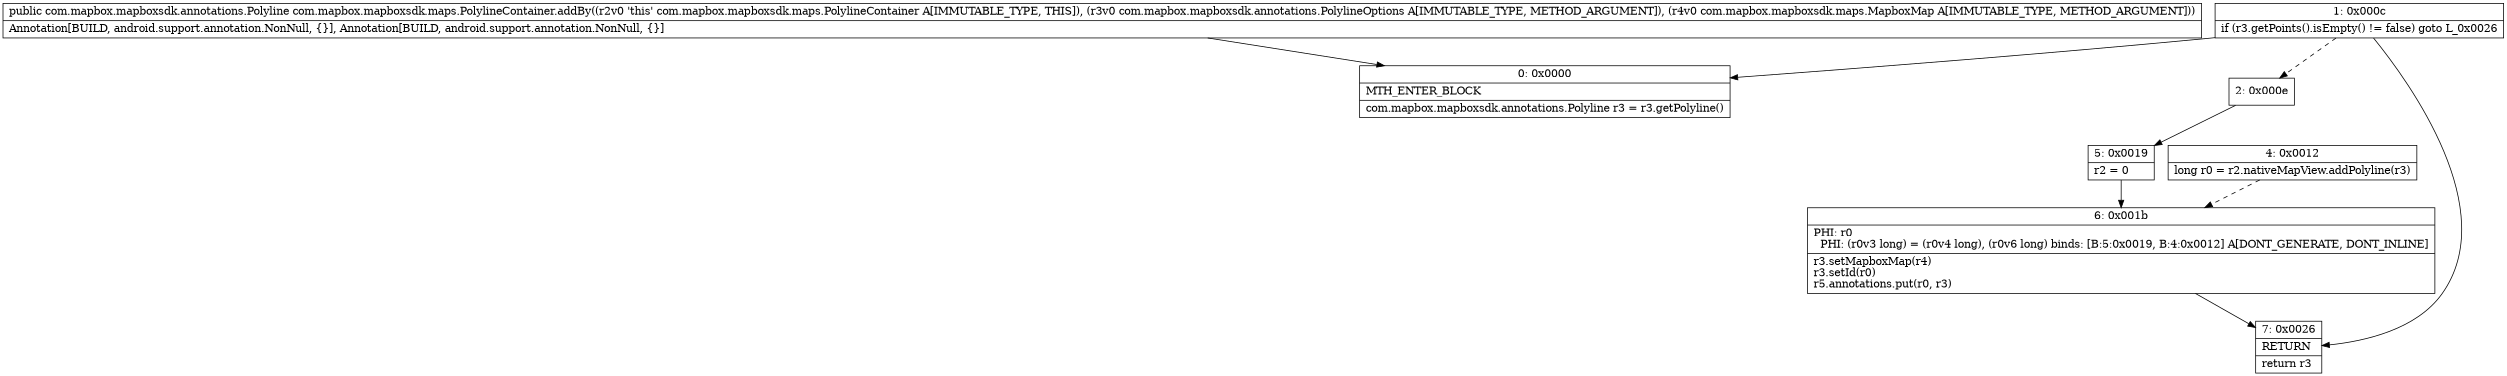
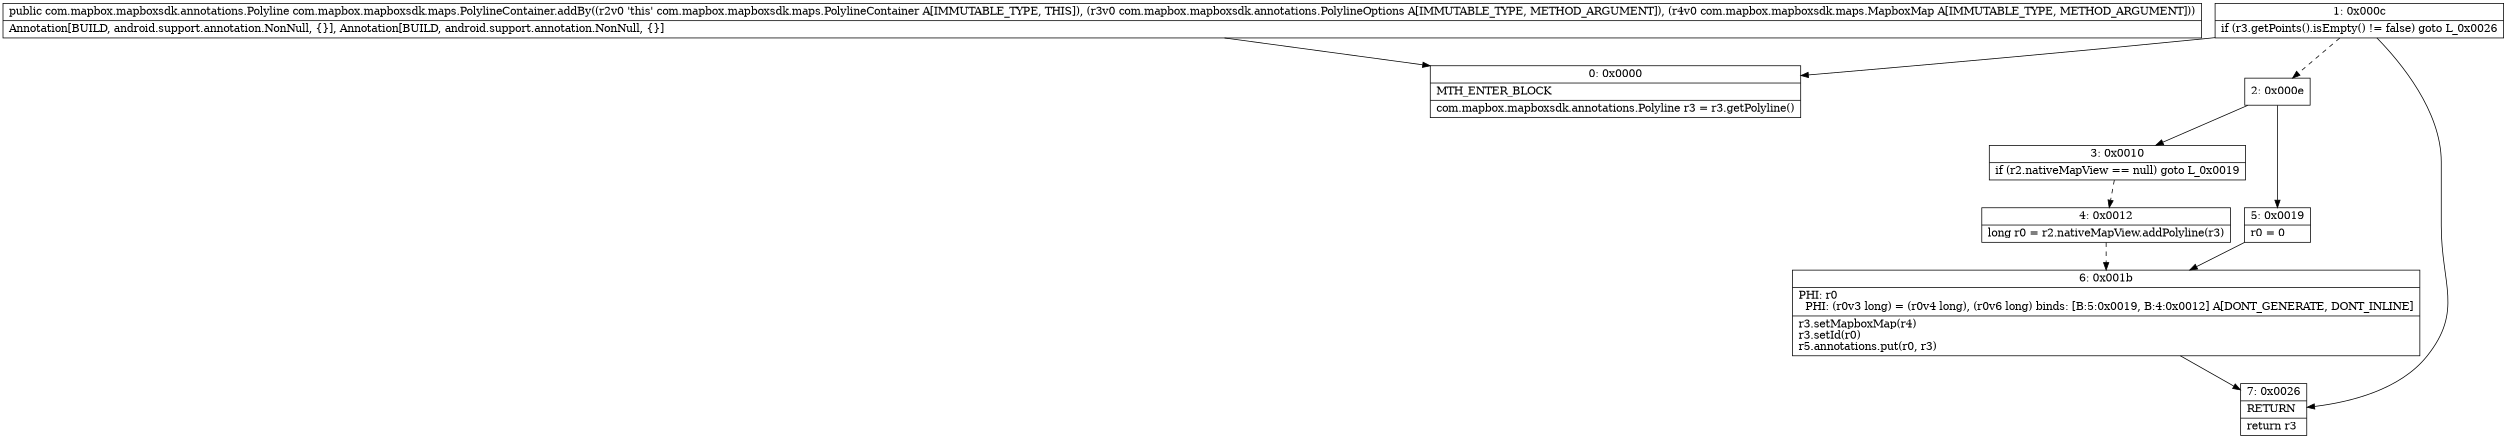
none -> (2117, 163)
(2111, 171) -> (2268, 233)
